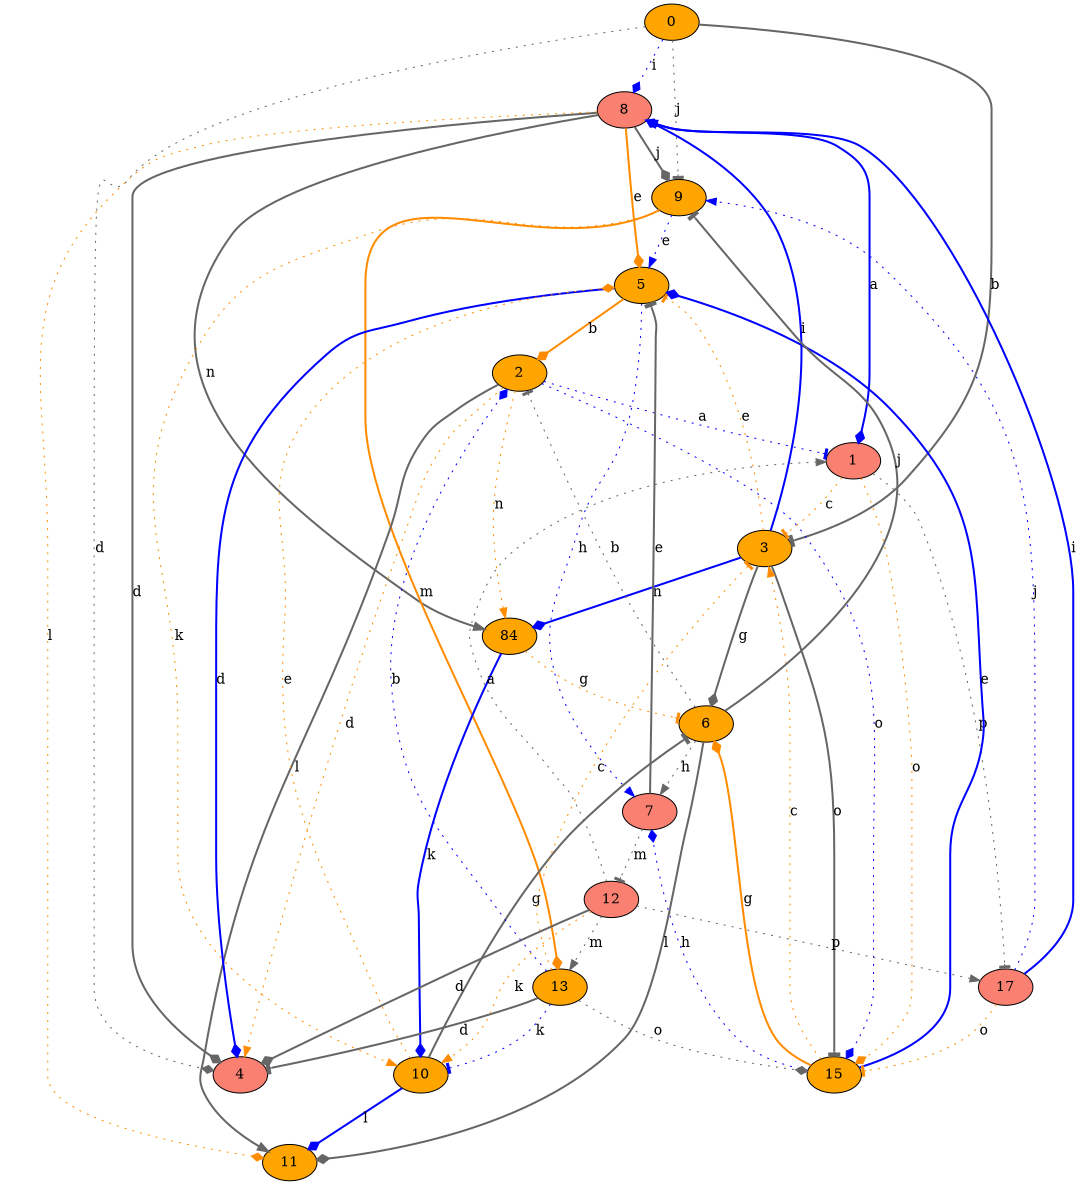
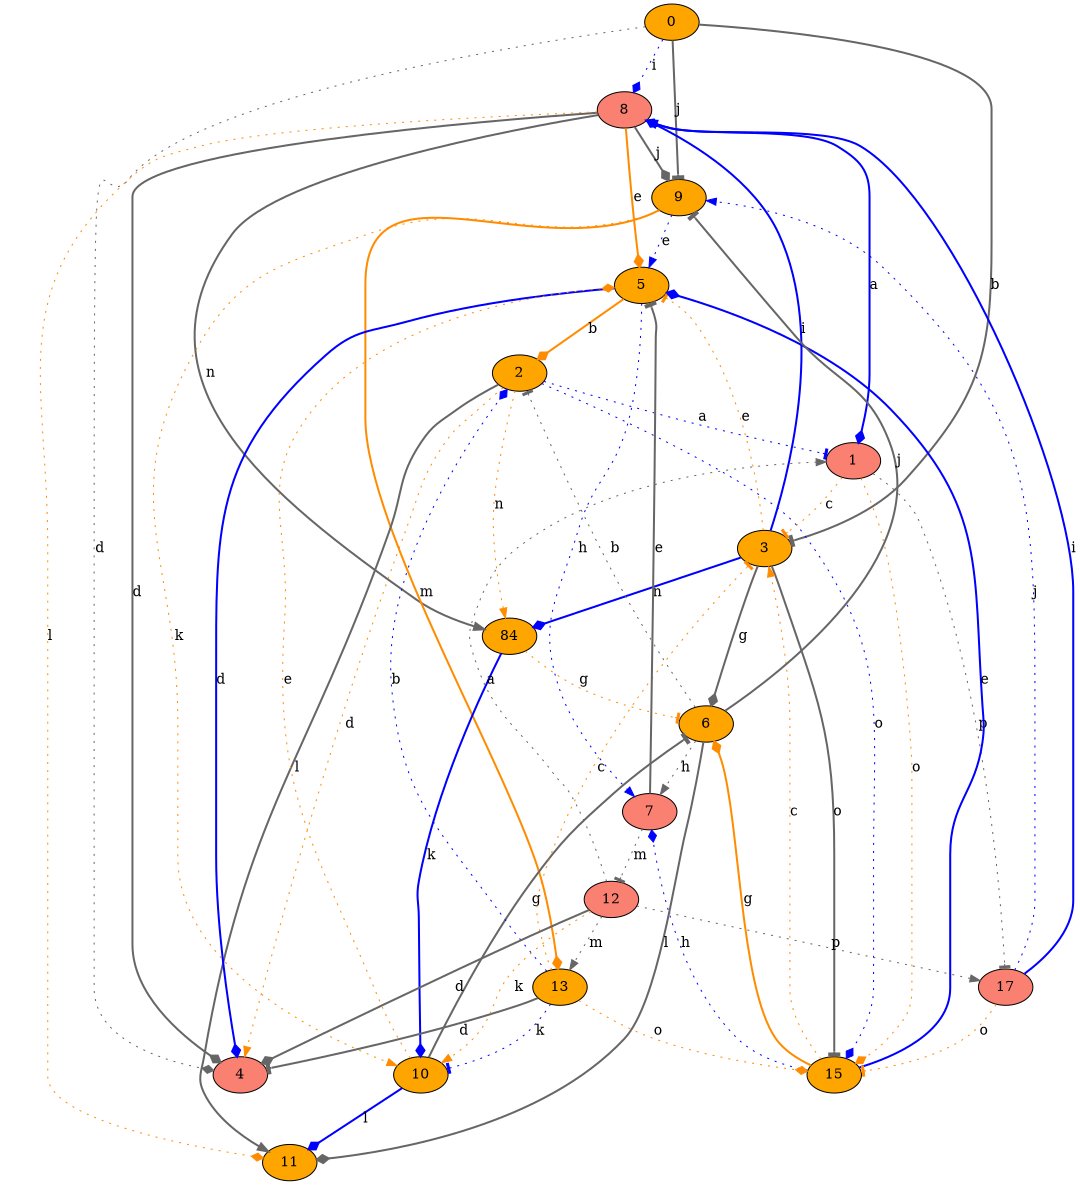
(675, 107) -> (675, 107)
(683, 1048) -> (683, 1048)
